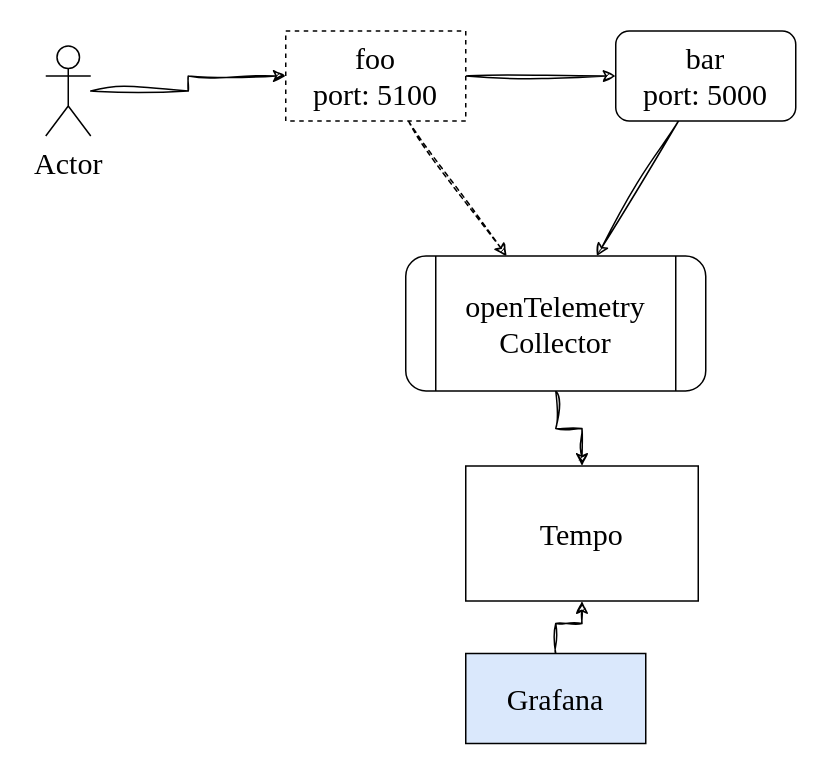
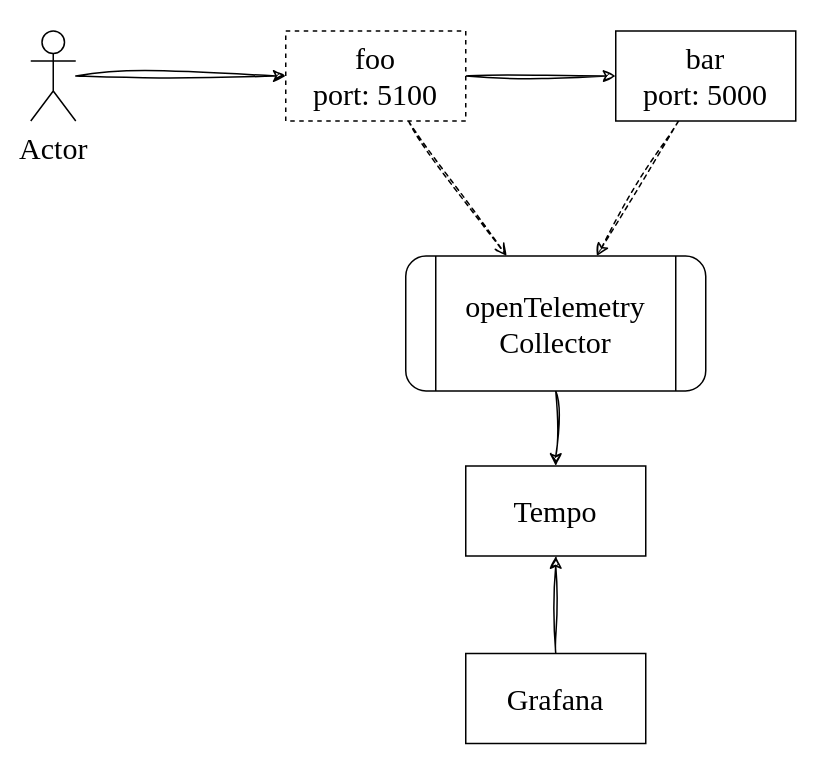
(706, 76) -> (706, 76)
(68, 91) -> (53, 76)
(640, 184) -> (640, 184)
(500, 246) -> (502, 249)
(582, 533) -> (556, 511)
(556, 698) -> (556, 698)
